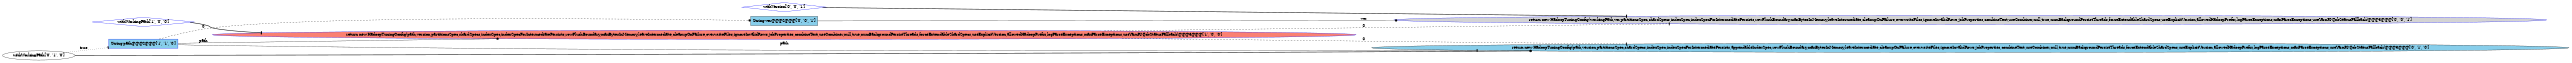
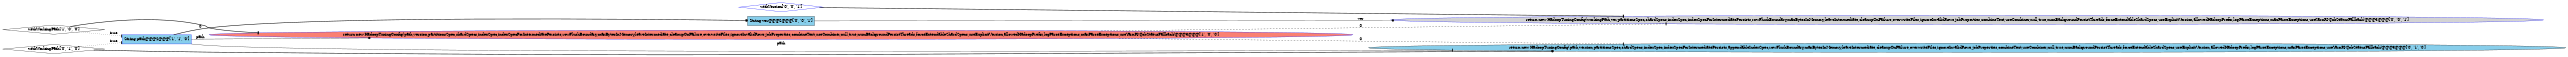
(453, 19) -> (459, 19)
(143, 22) -> (54, 30)
none -> (100, 34)
(39, 55) -> (54, 49)
